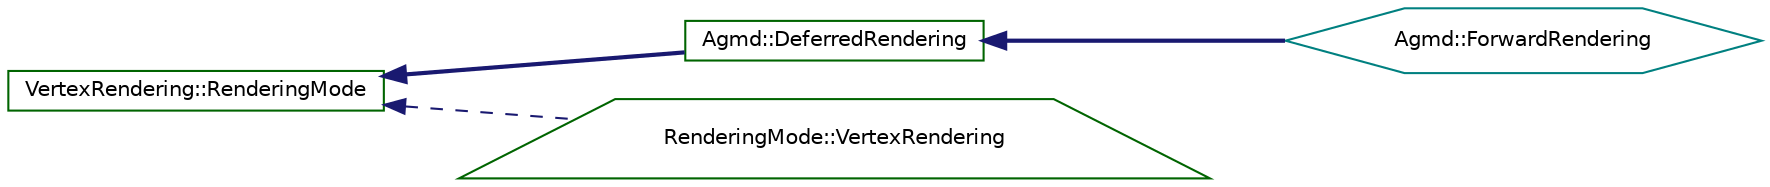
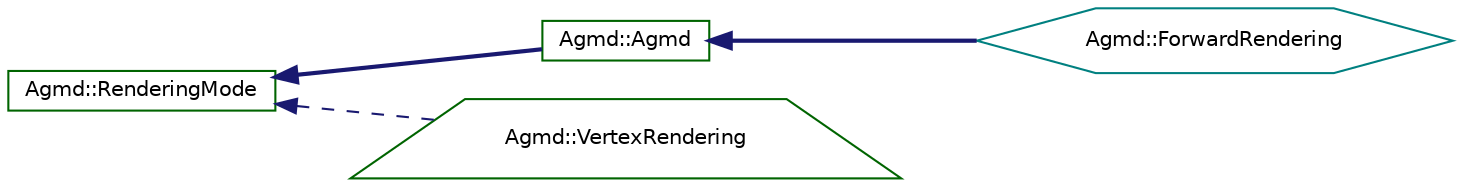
(834, 41) -> (626, 41)
(196, 91) -> (142, 91)
(834, 139) -> (626, 139)
